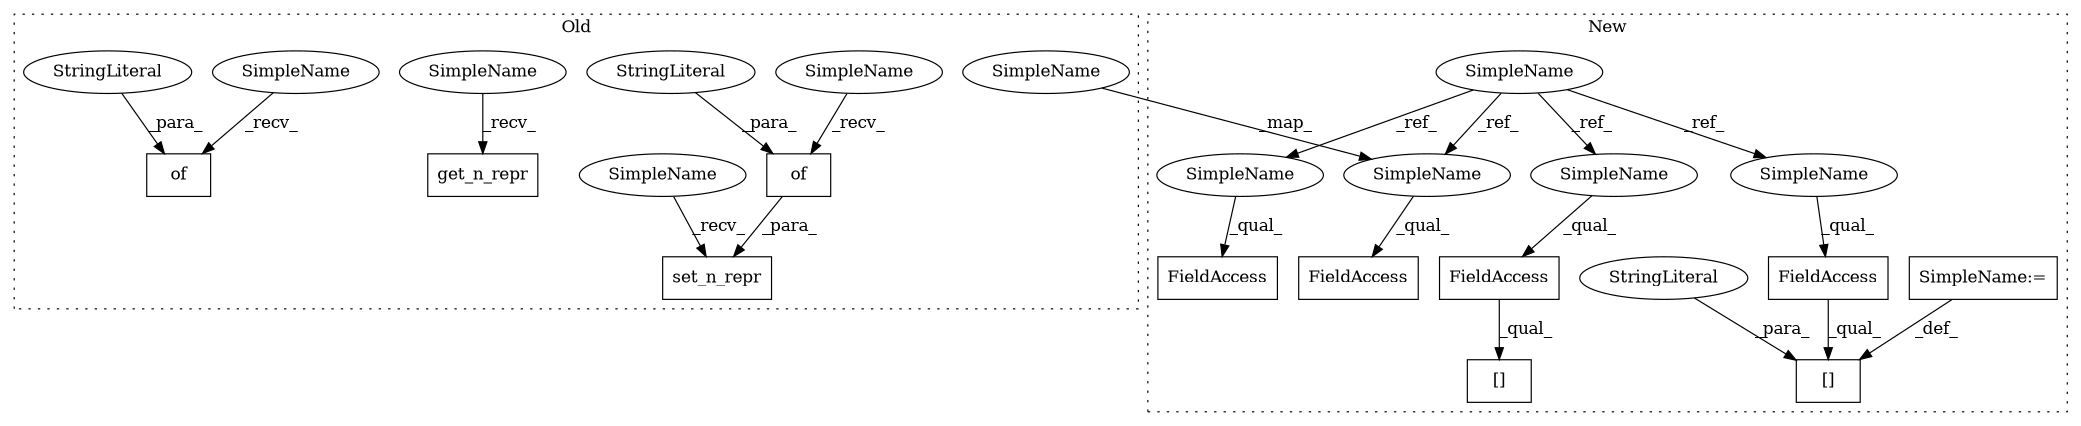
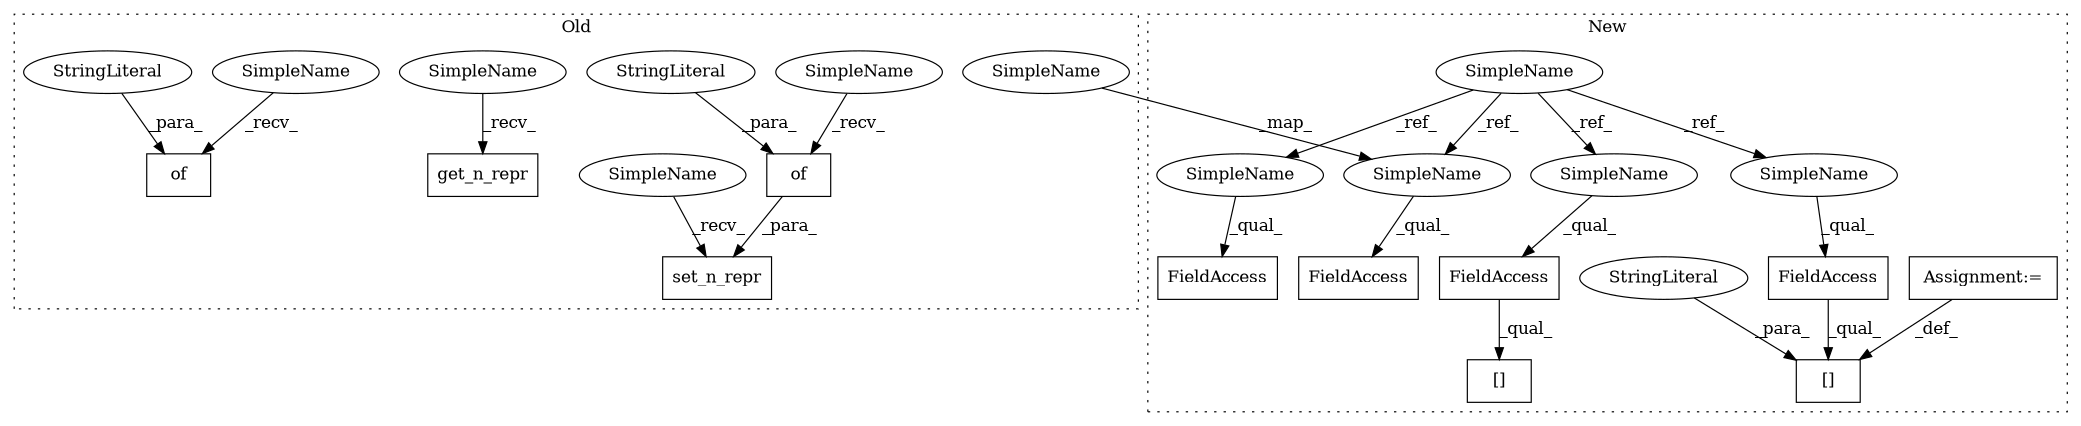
(1983, 278) -> (1983, 278)
